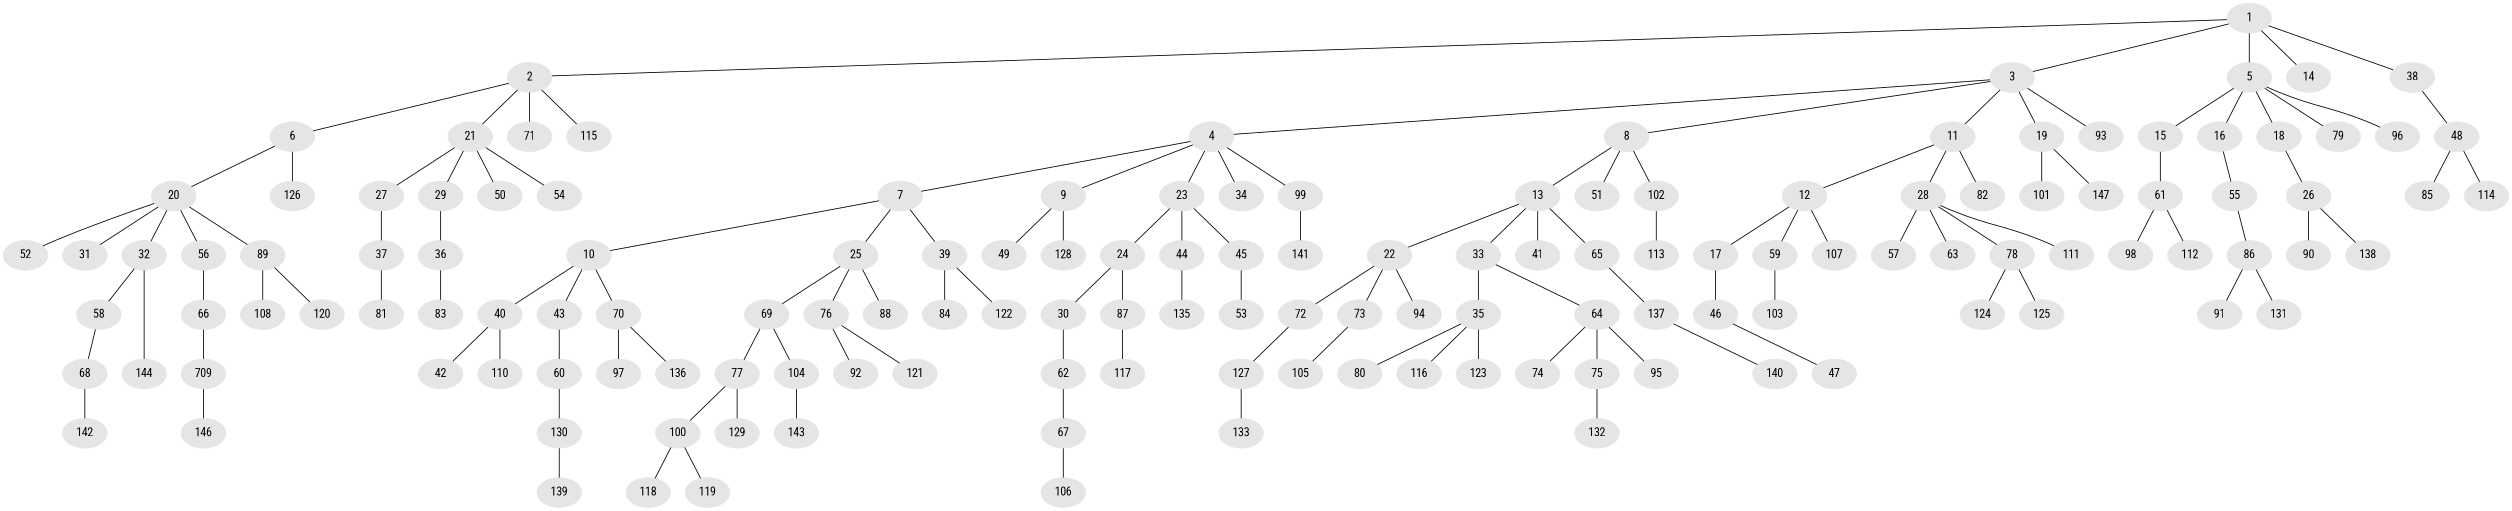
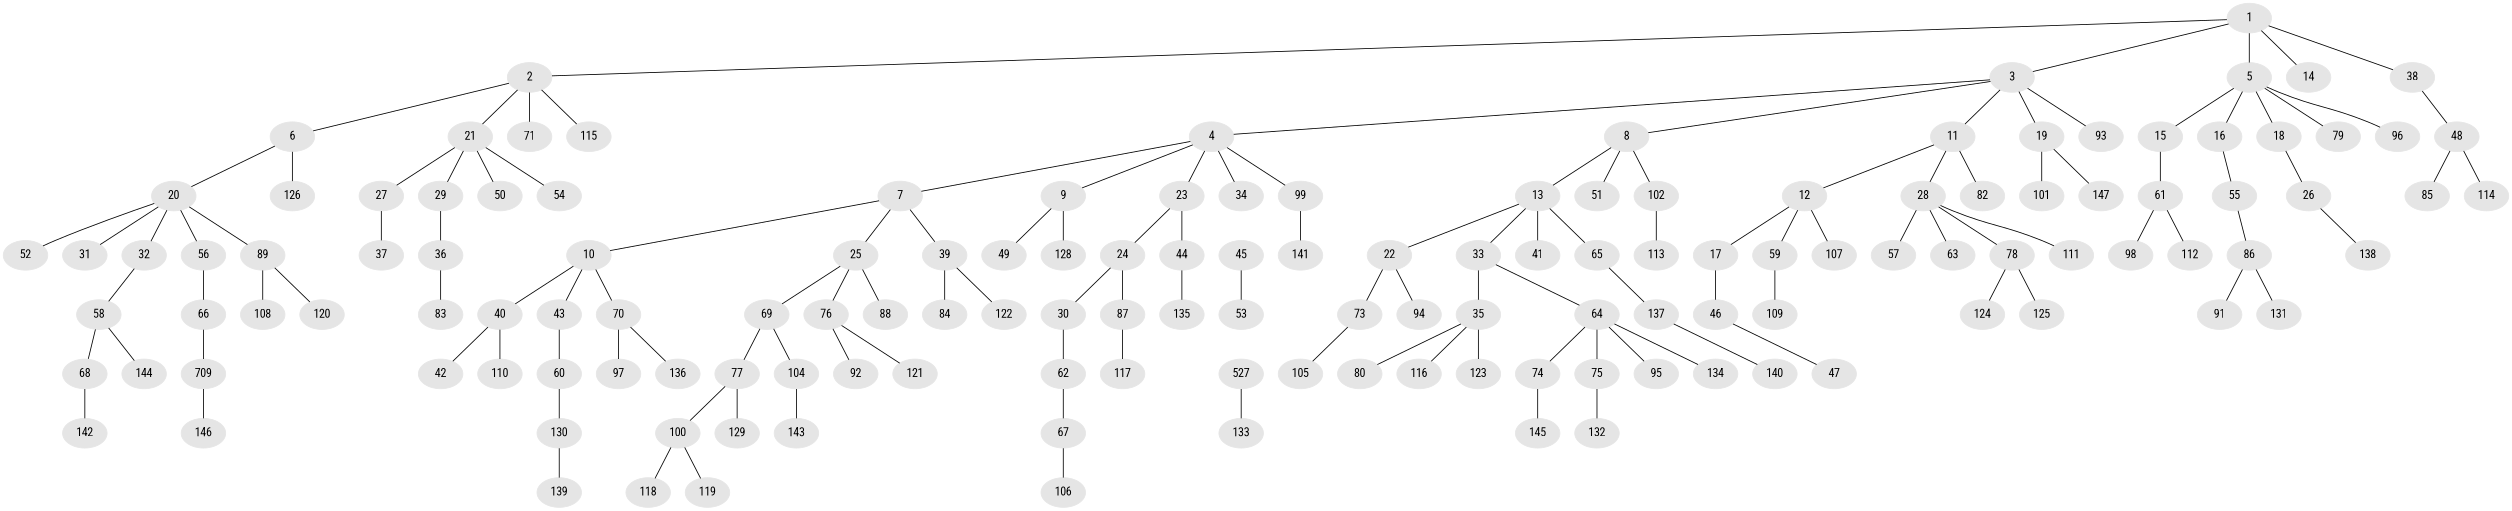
(1211, 226) -> none
(2309, 255) -> none
(144, 315) -> (121, 344)
(381, 315) -> none
(1300, 315) -> none
(1775, 315) -> (1775, 315)
(1241, 374) -> (1241, 374)
none -> (1716, 374)
none -> (1538, 433)
